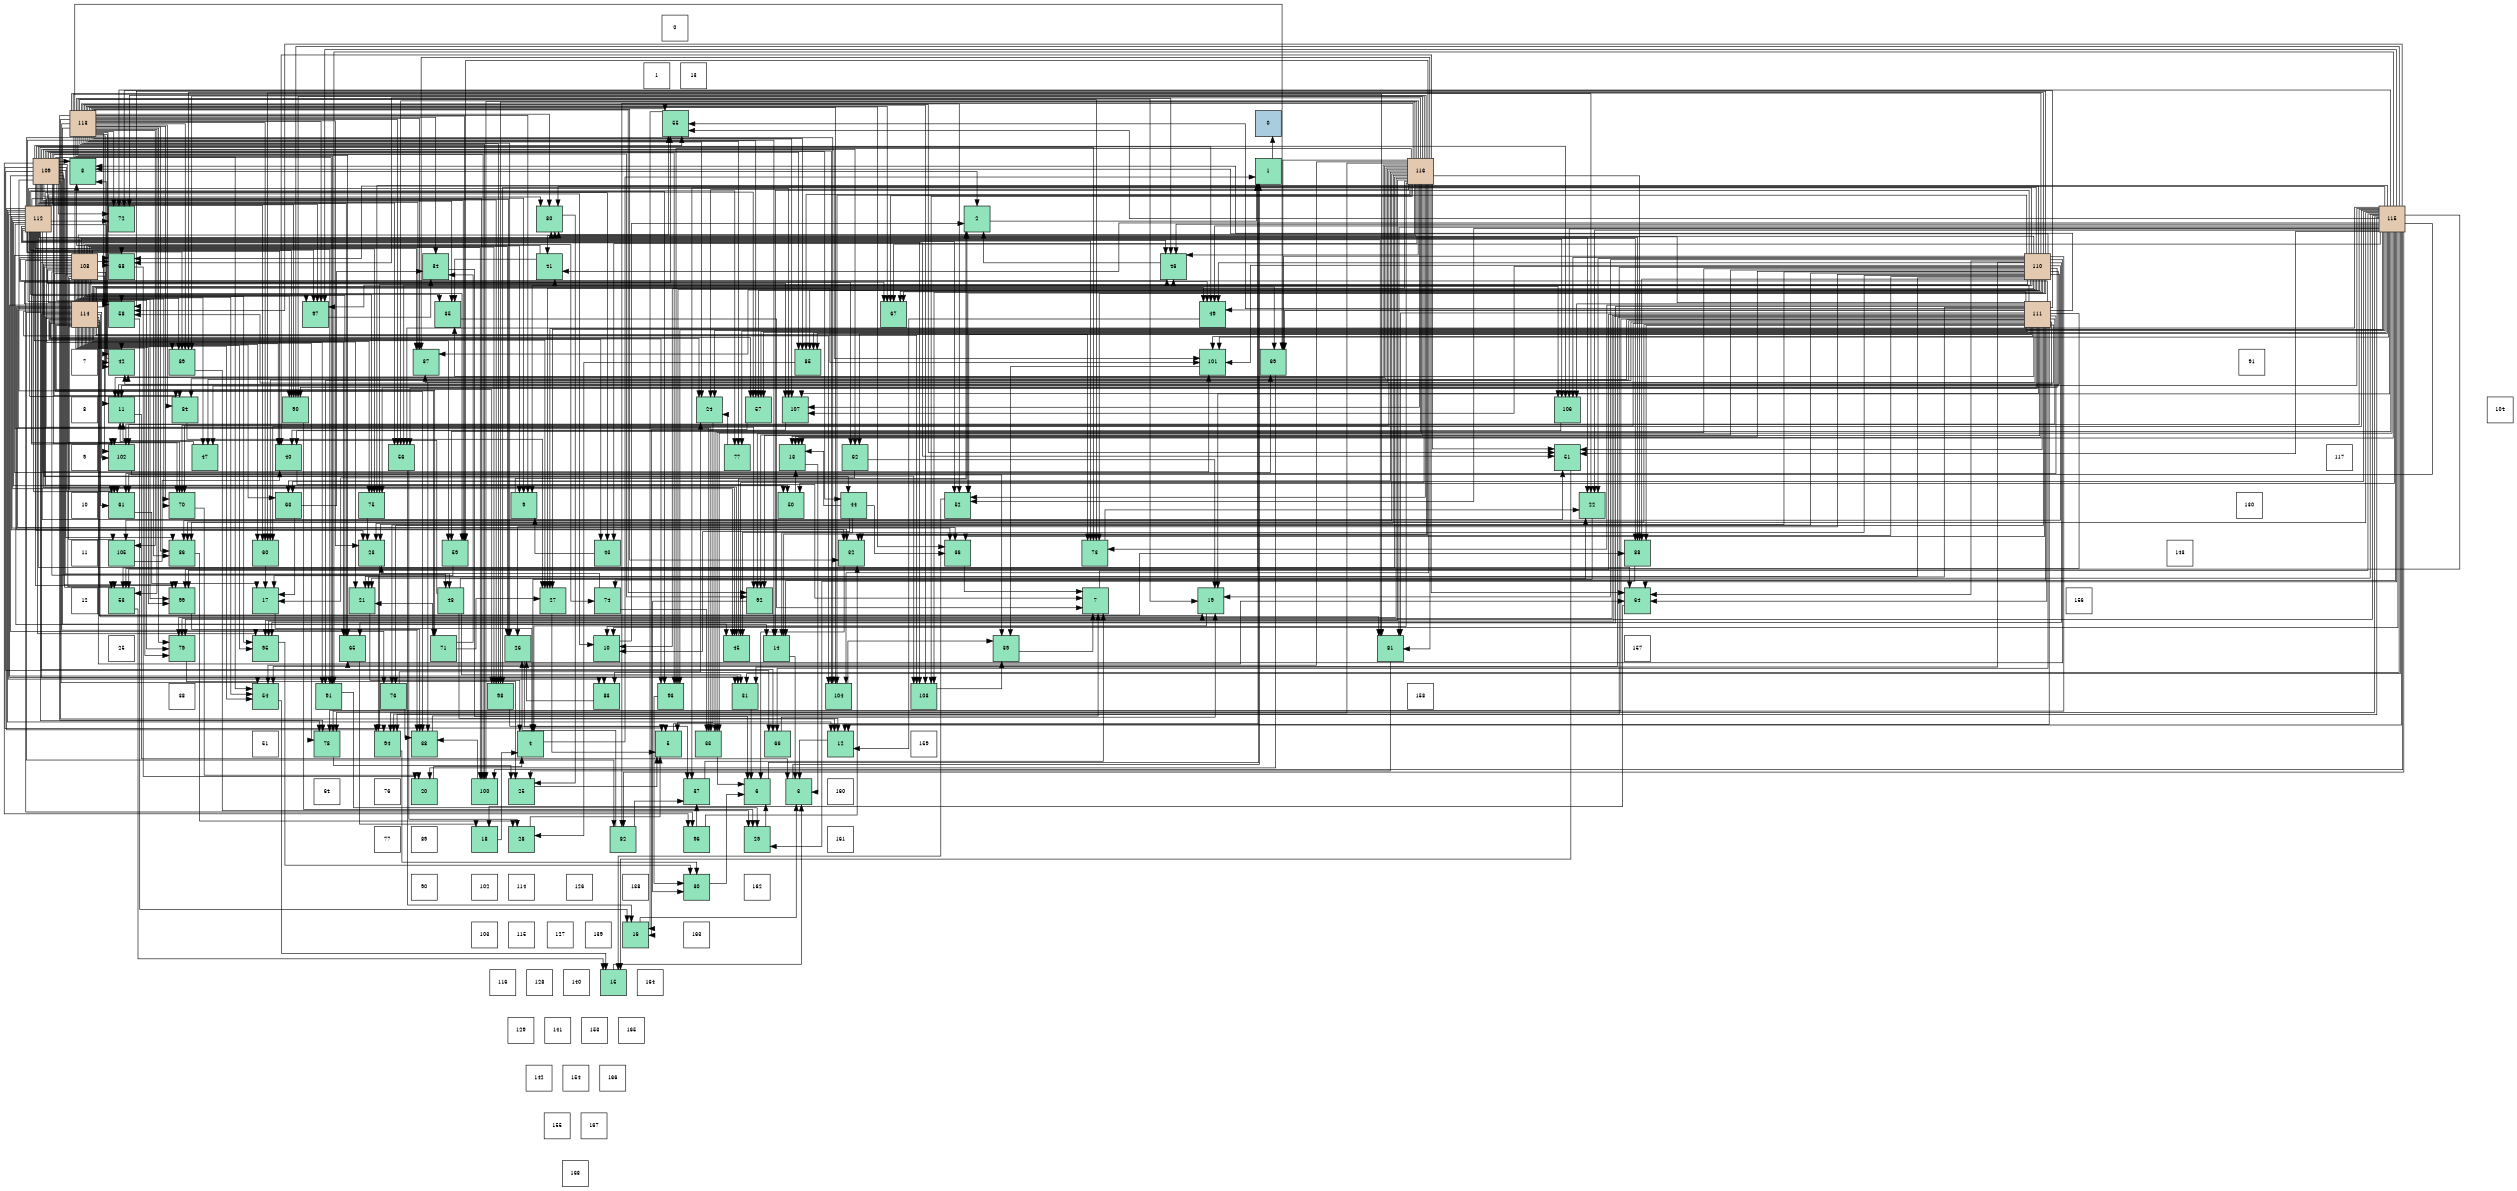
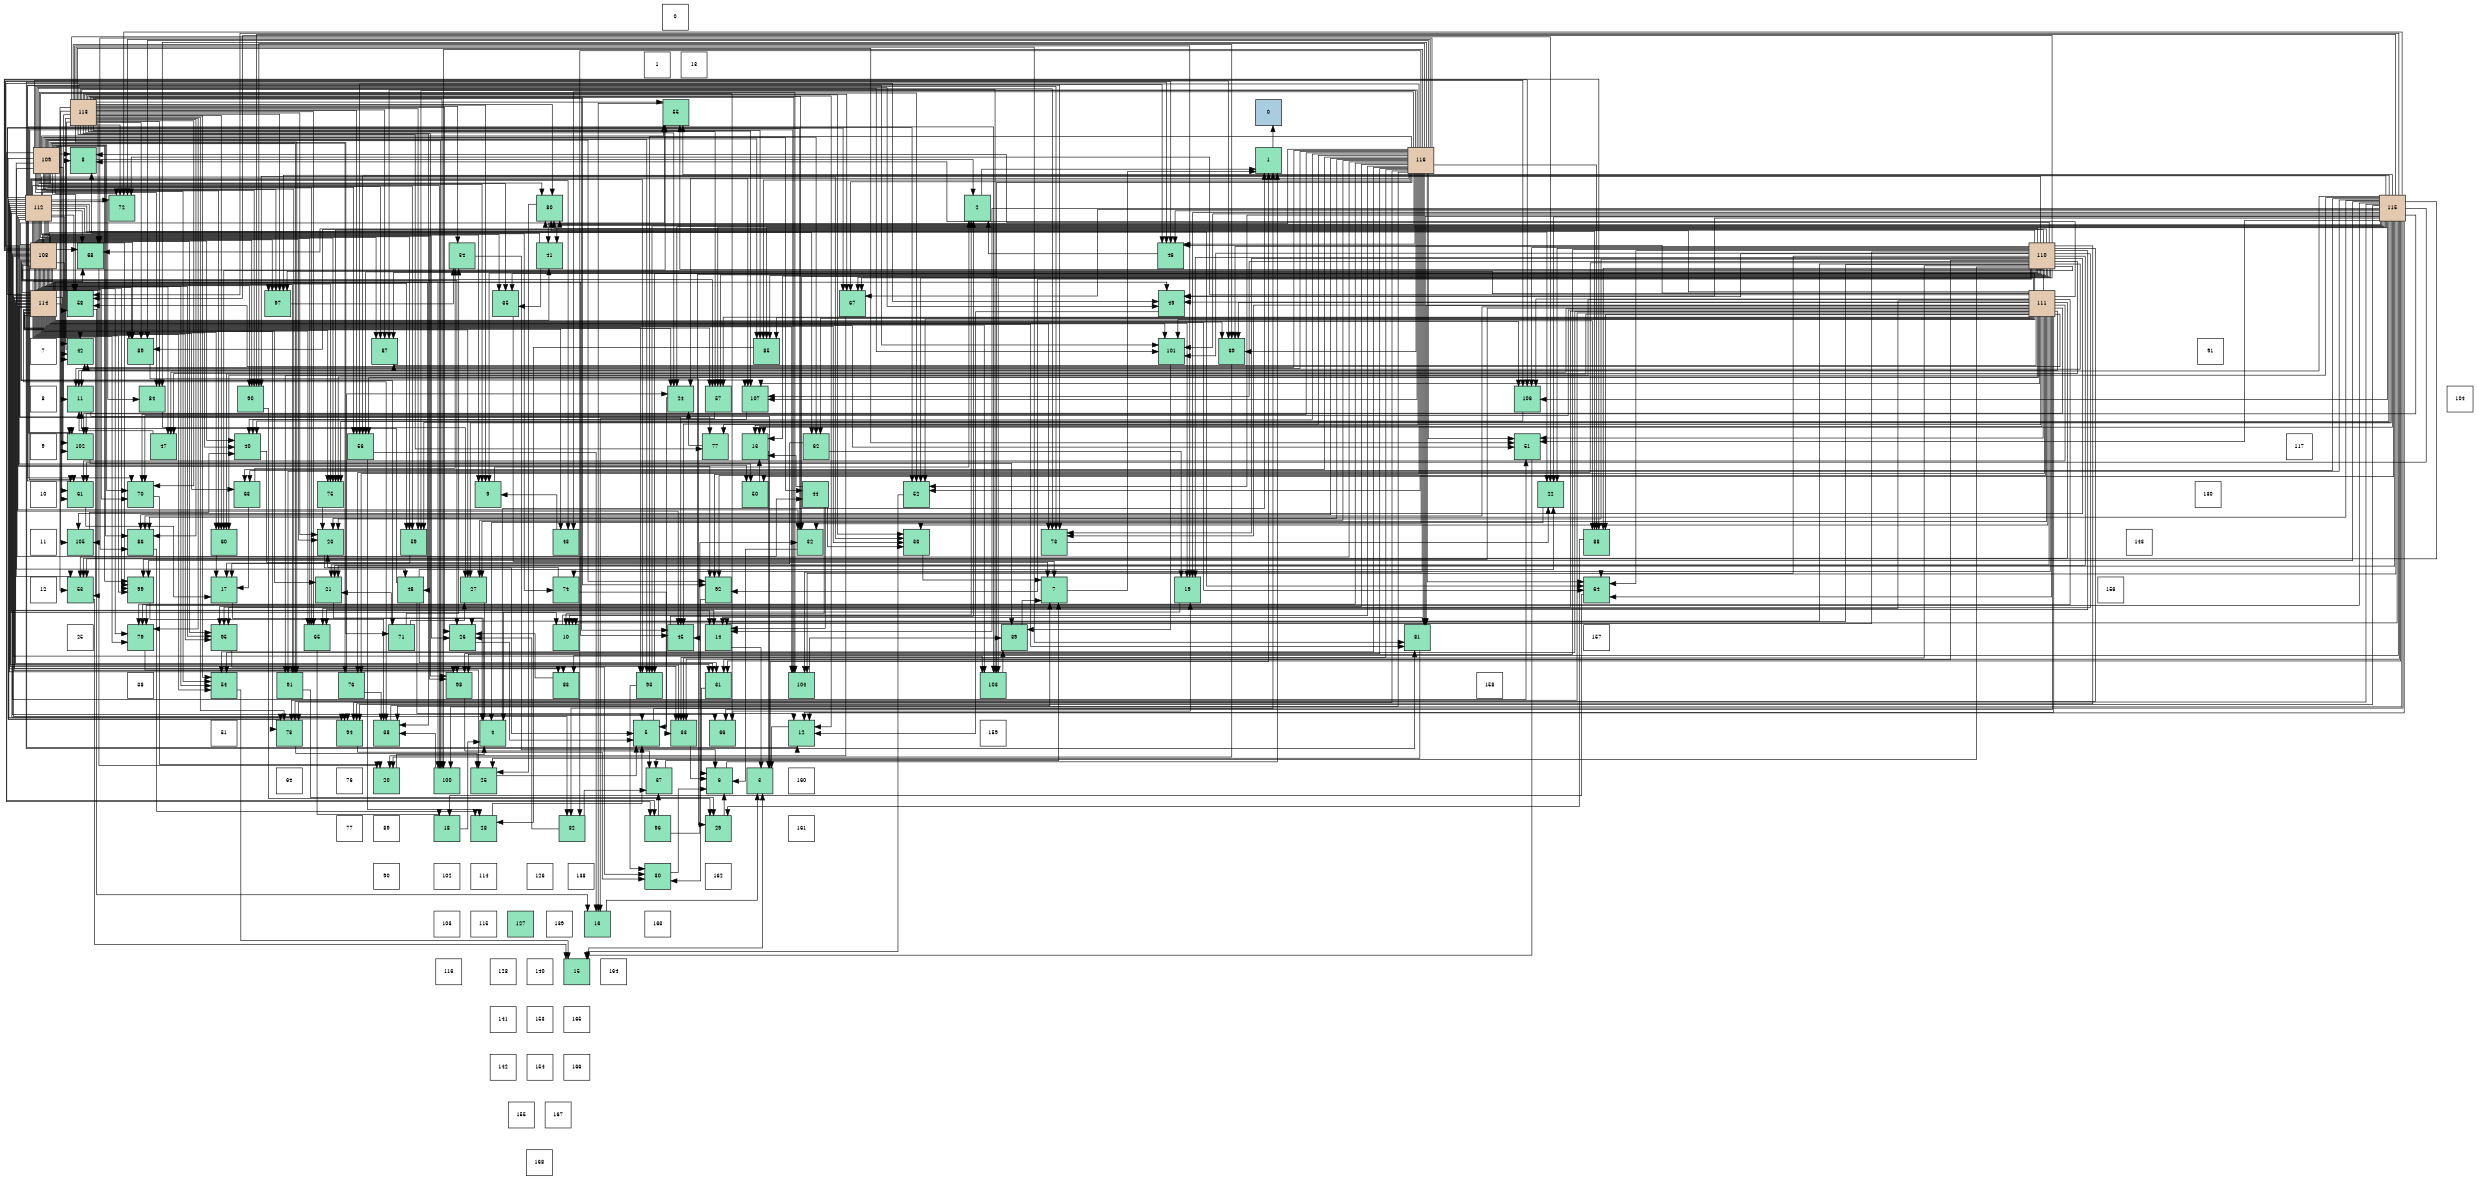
none -> (846, 745)
(560, 935) -> (521, 924)
(521, 1030) -> none
